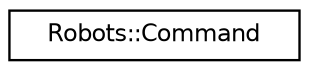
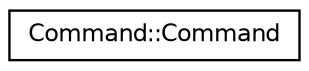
(154, 35) -> (154, 35)
